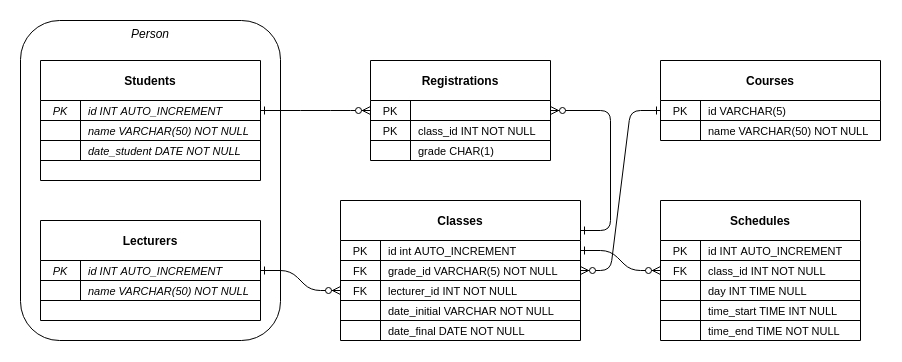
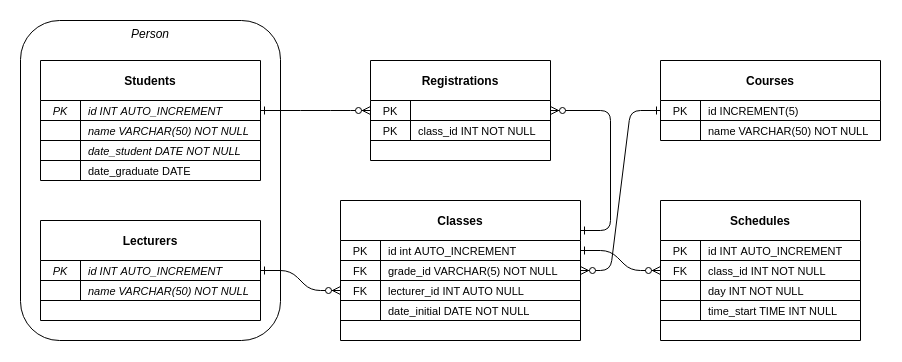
(745, 111) -> (751, 111)
(481, 151) -> none
none -> (171, 171)
(455, 291) -> (458, 291)
(756, 291) -> (753, 291)
(467, 311) -> (458, 311)
(481, 331) -> none
(781, 331) -> none
